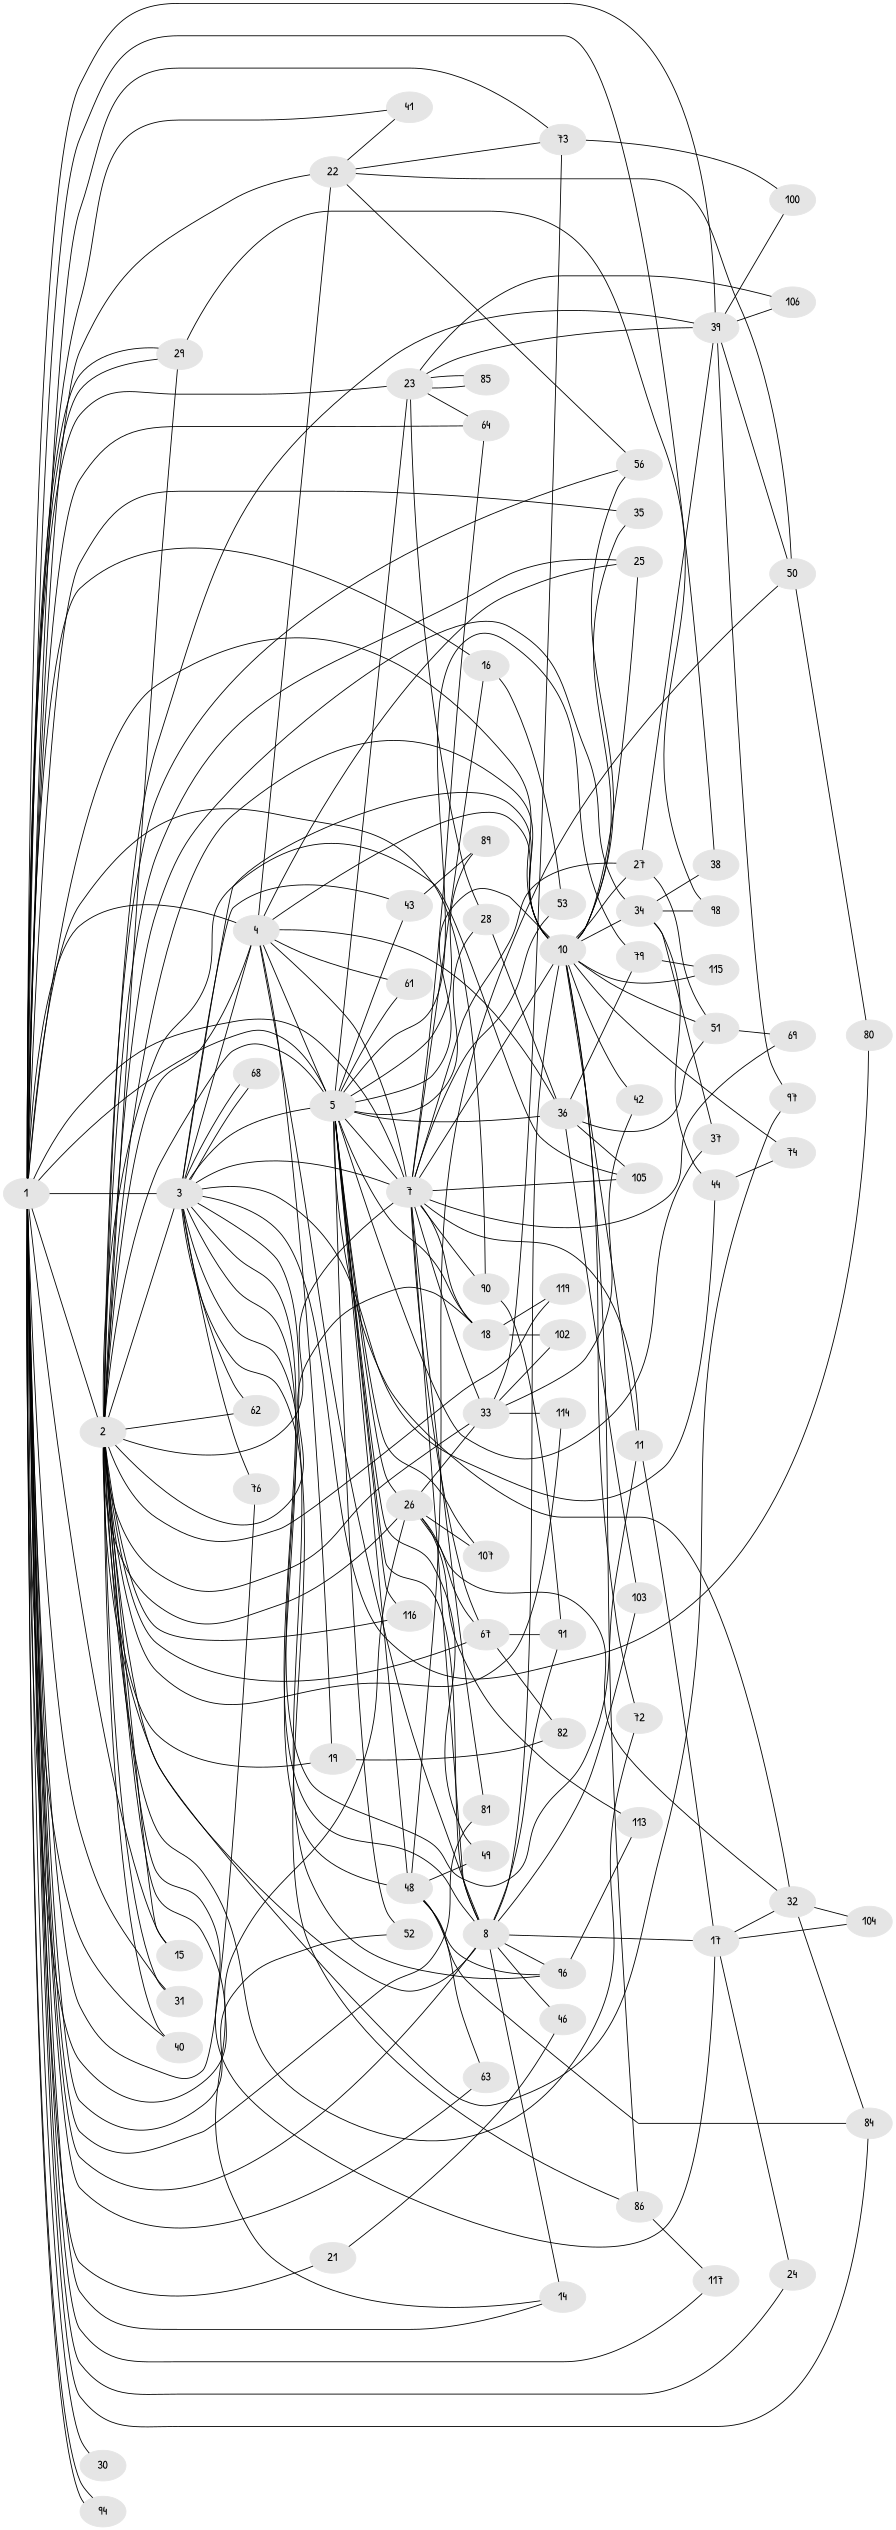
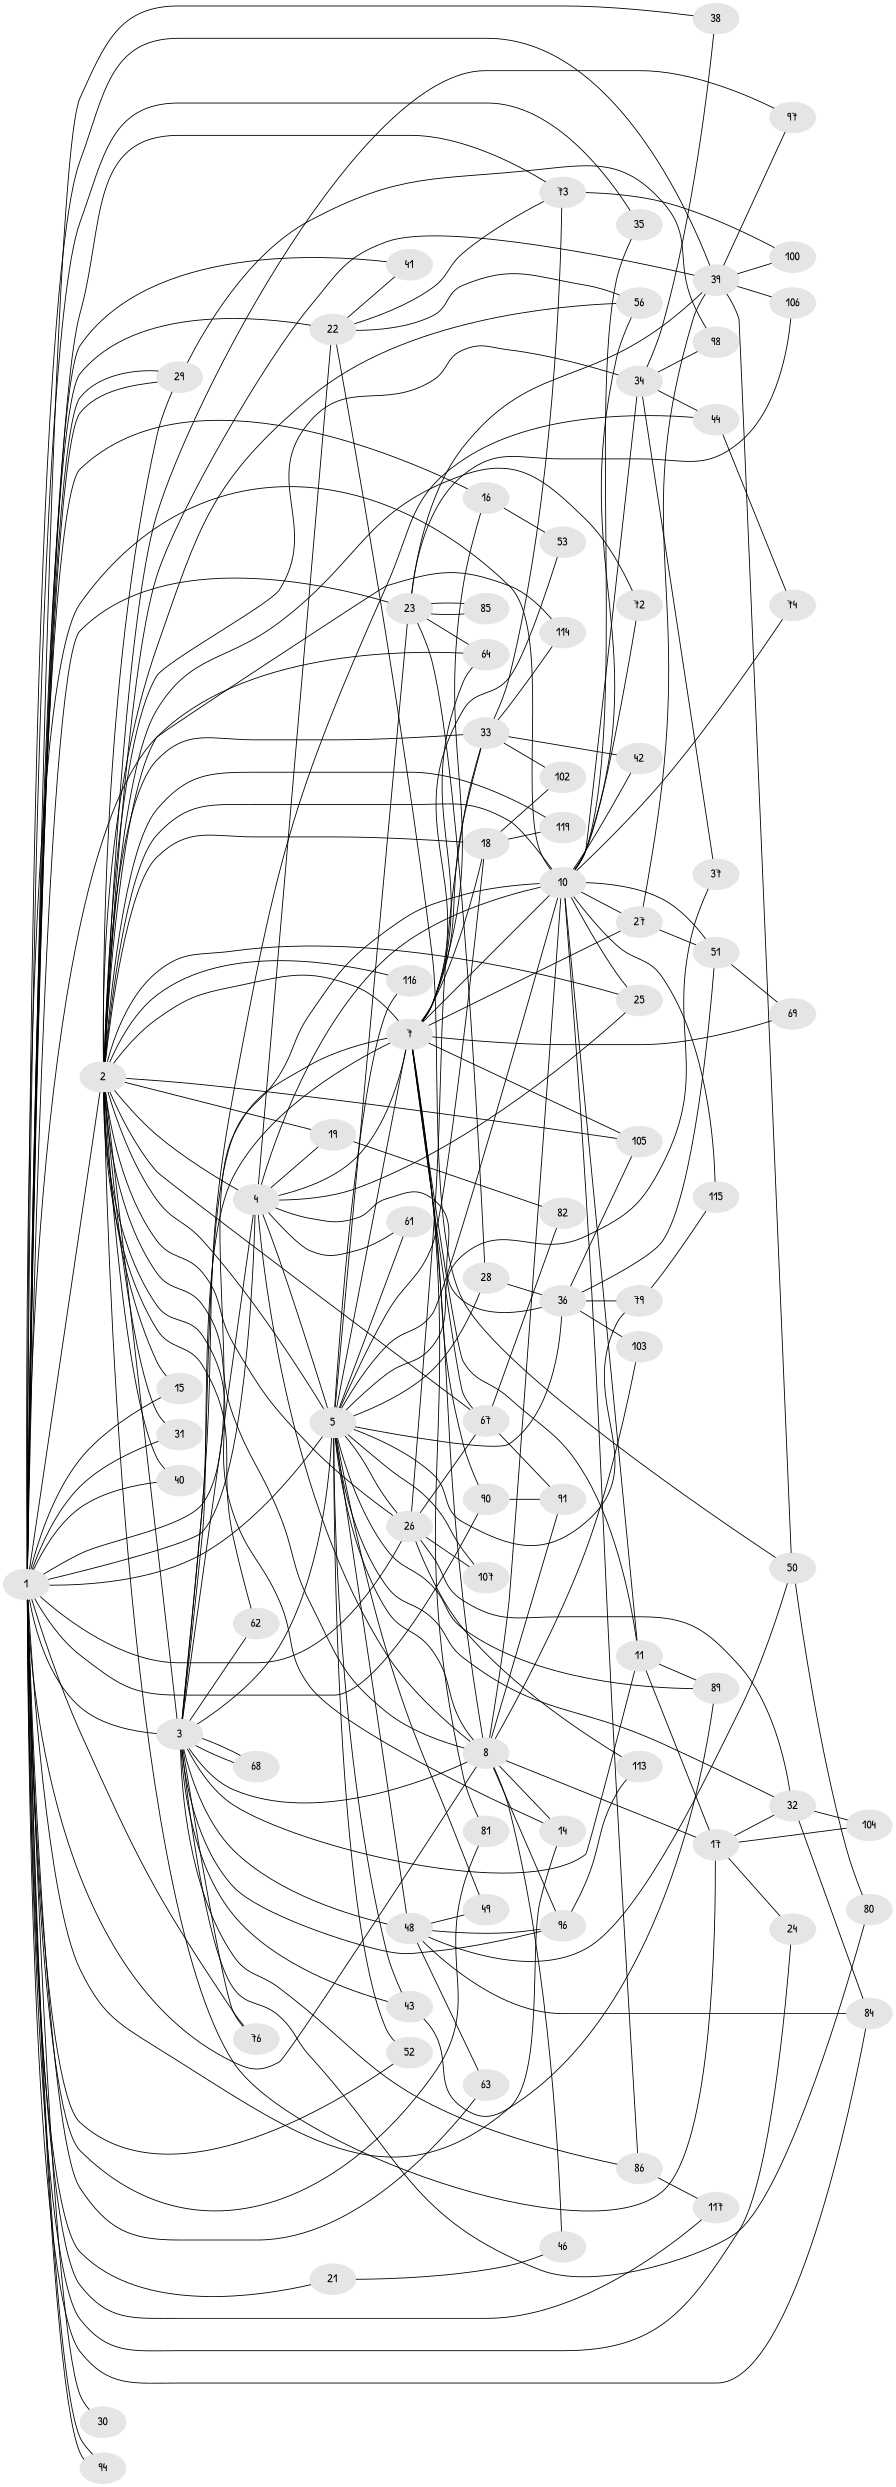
none -> (678, 1672)
